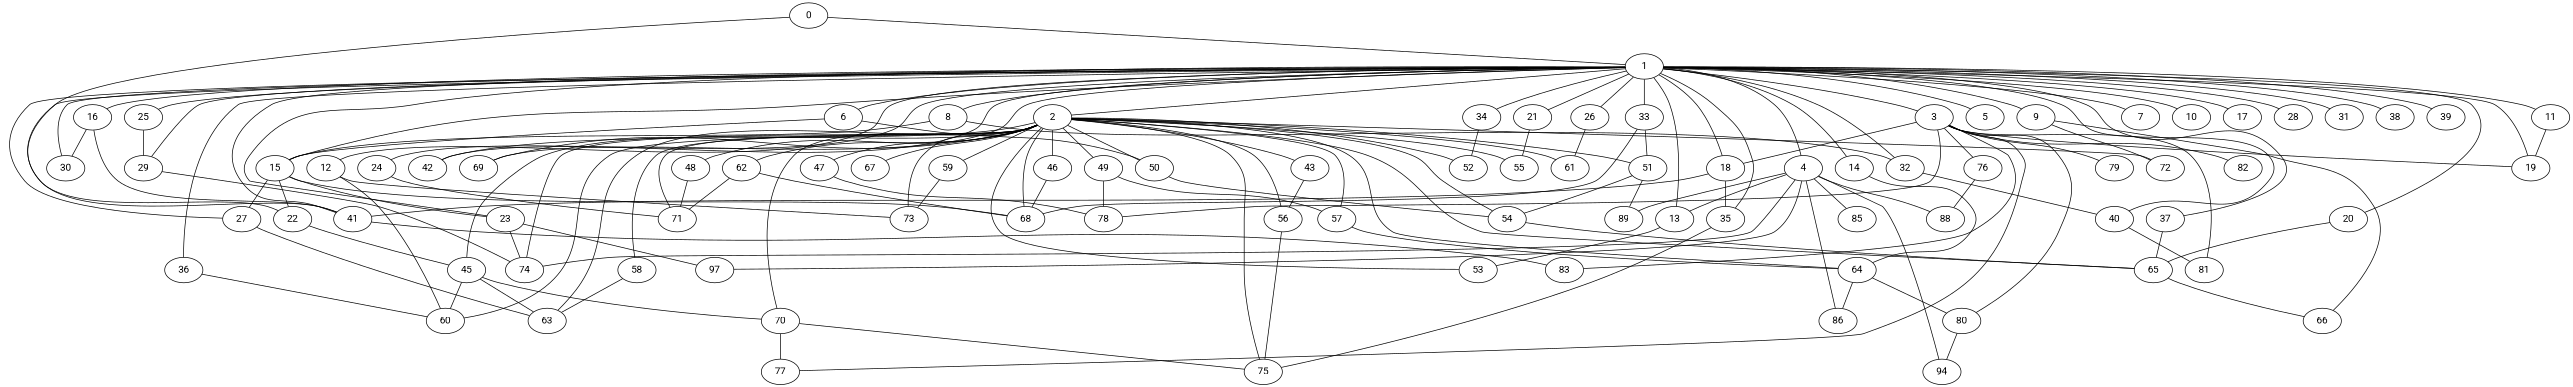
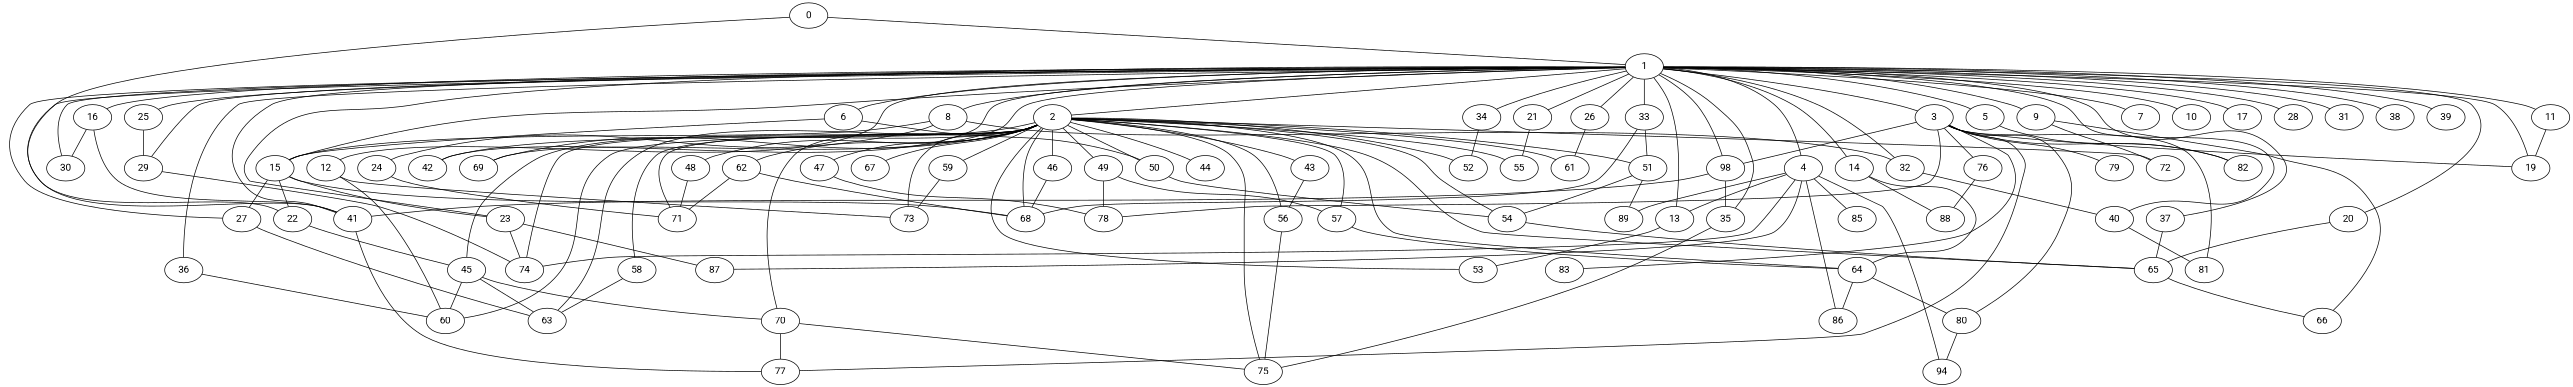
(940, 101) -> (662, 141)
none -> (2114, 144)
none -> (1205, 168)
(1726, 168) -> (1726, 168)
(1880, 196) -> (1900, 194)
(960, 237) -> (527, 361)
(715, 270) -> (715, 270)
